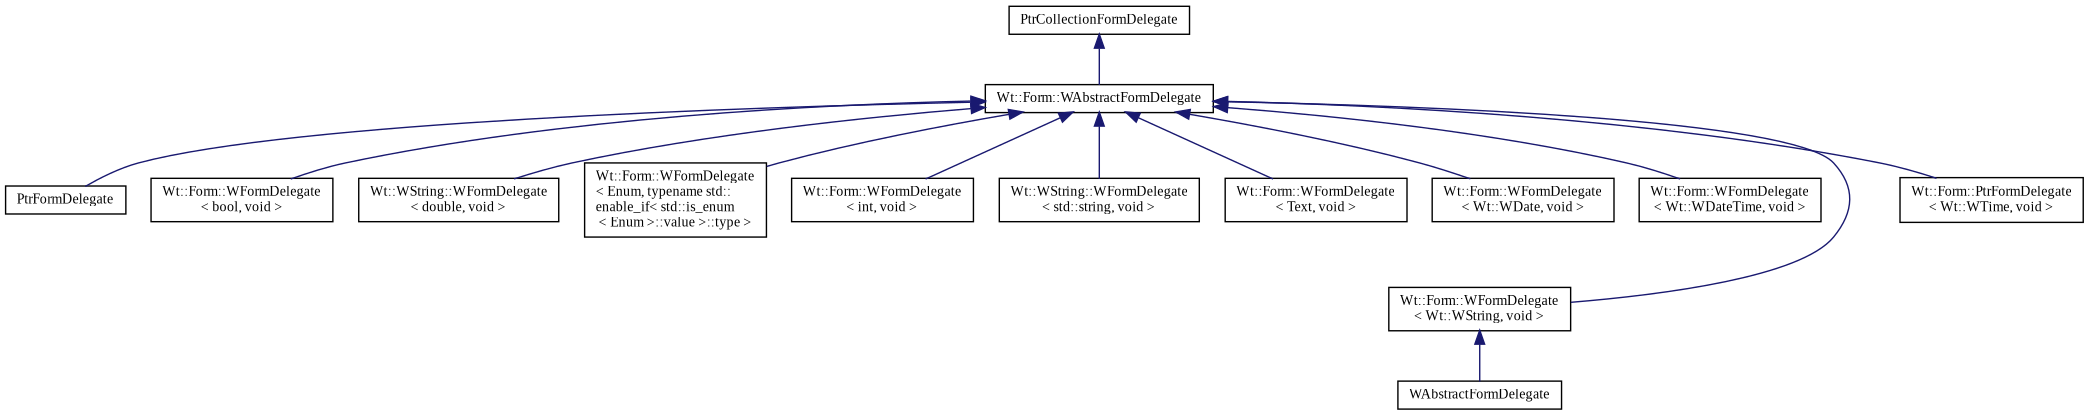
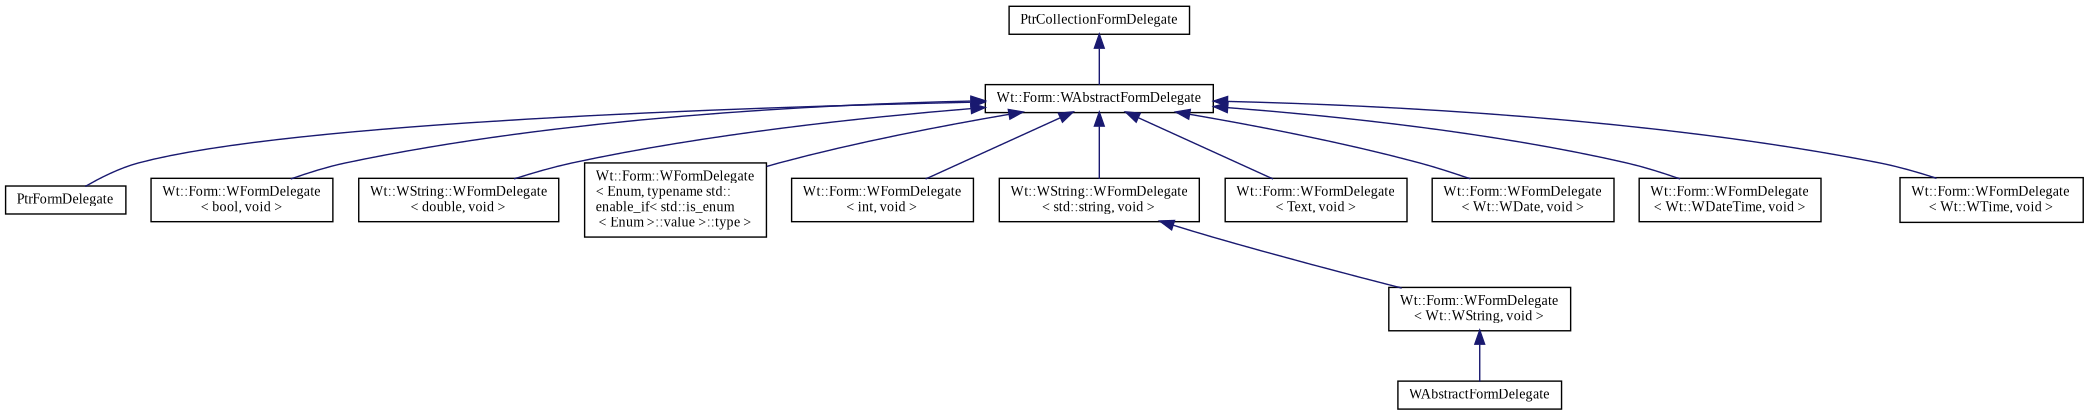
(1844, 177) -> (1287, 258)
(1992, 200) -> (1992, 200)
